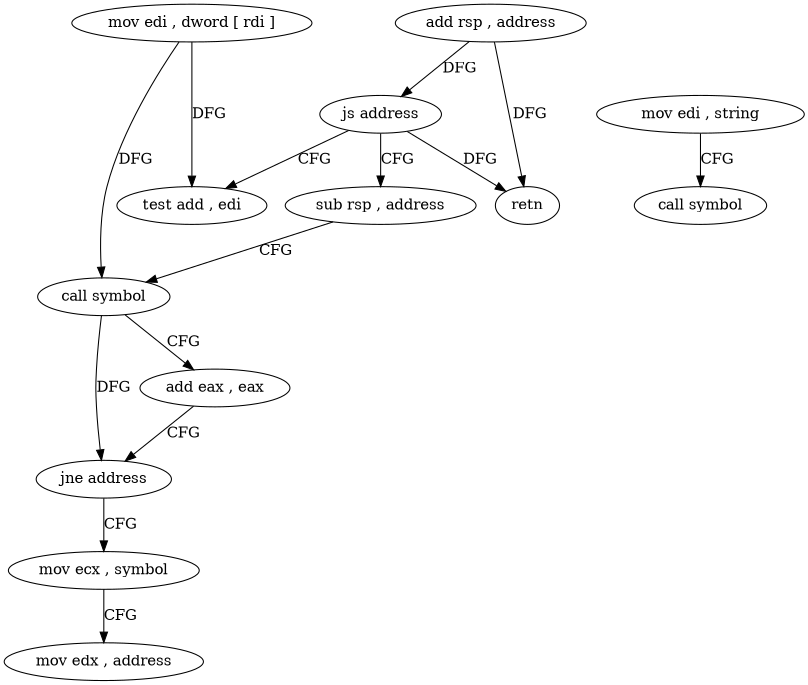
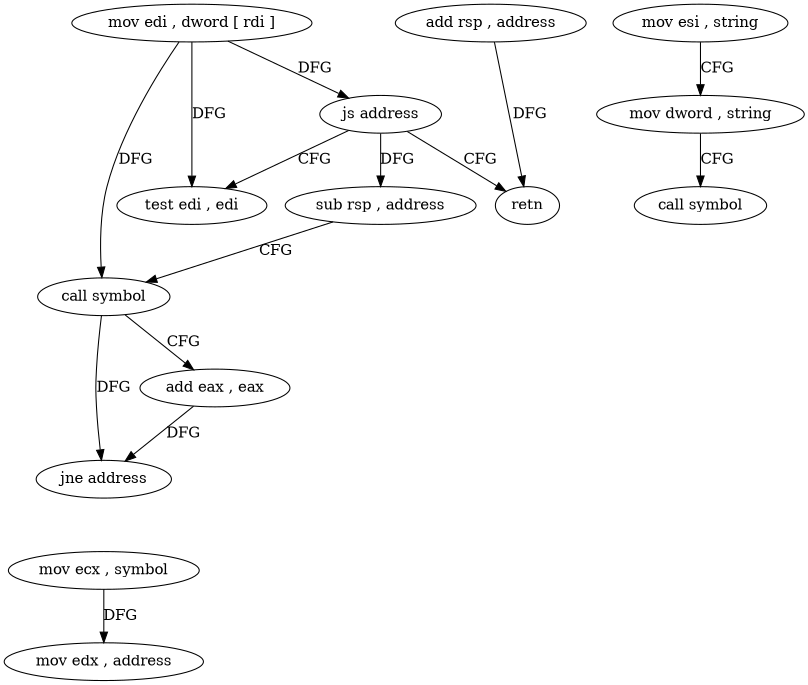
none -> (700, 23)
(439, 66) -> (283, 67)
(700, 114) -> (700, 114)
(397, 160) -> (397, 160)
(480, 160) -> (480, 160)
(192, 206) -> (192, 206)
(184, 434) -> (184, 434)
(104, 520) -> none
(121, 616) -> (121, 616)
